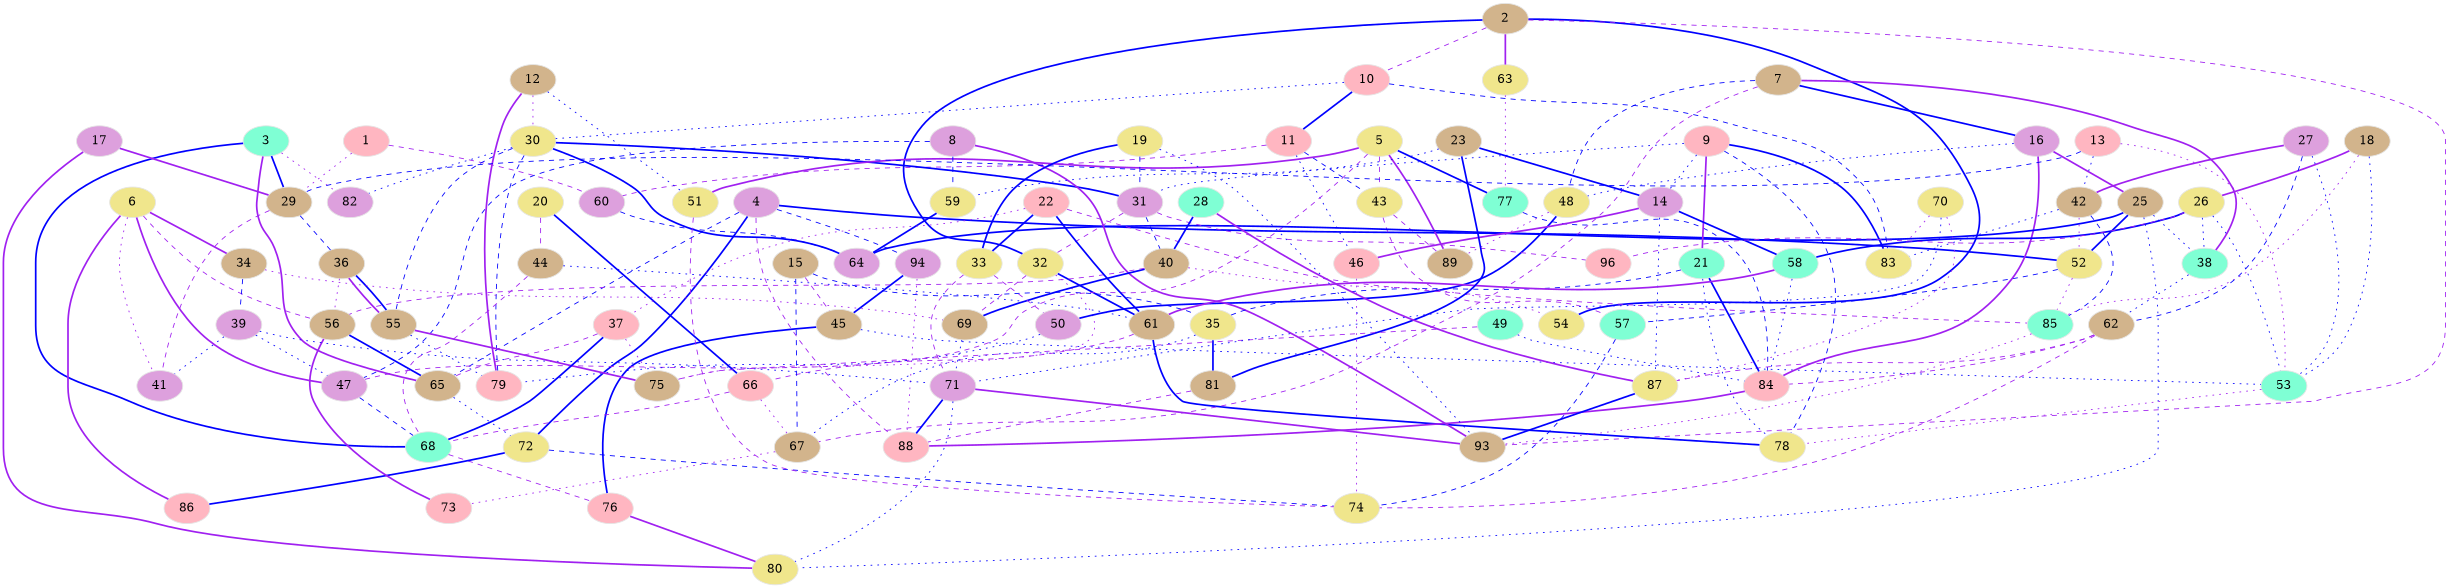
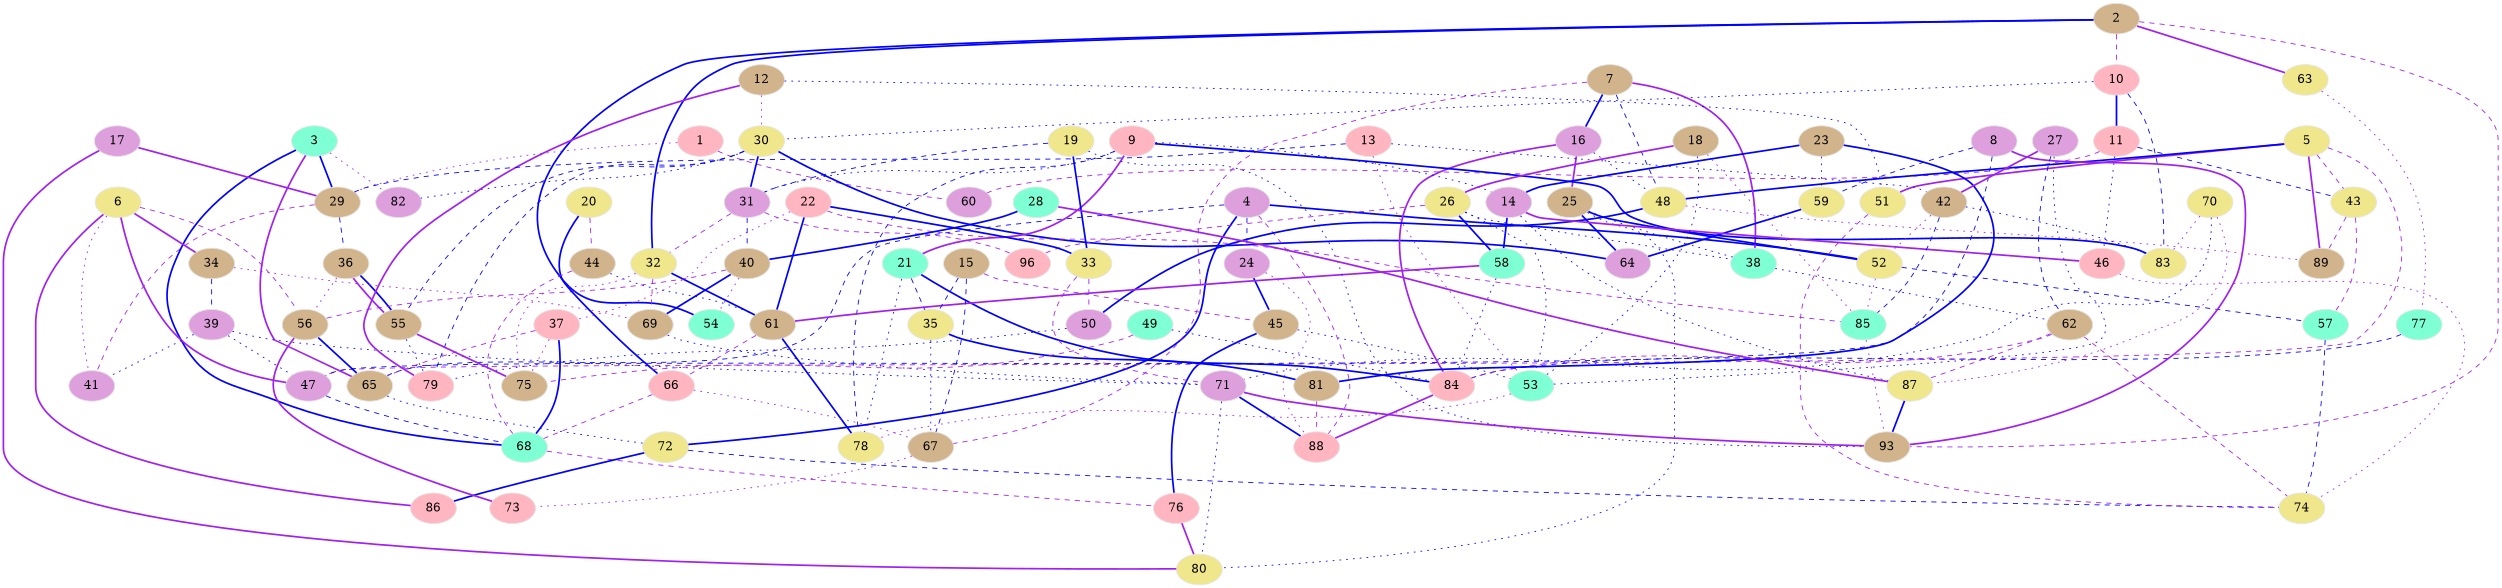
(1442, 172) -> (1985, 170)
(730, 232) -> none
(918, 264) -> (1247, 264)
(1561, 325) -> (711, 325)
